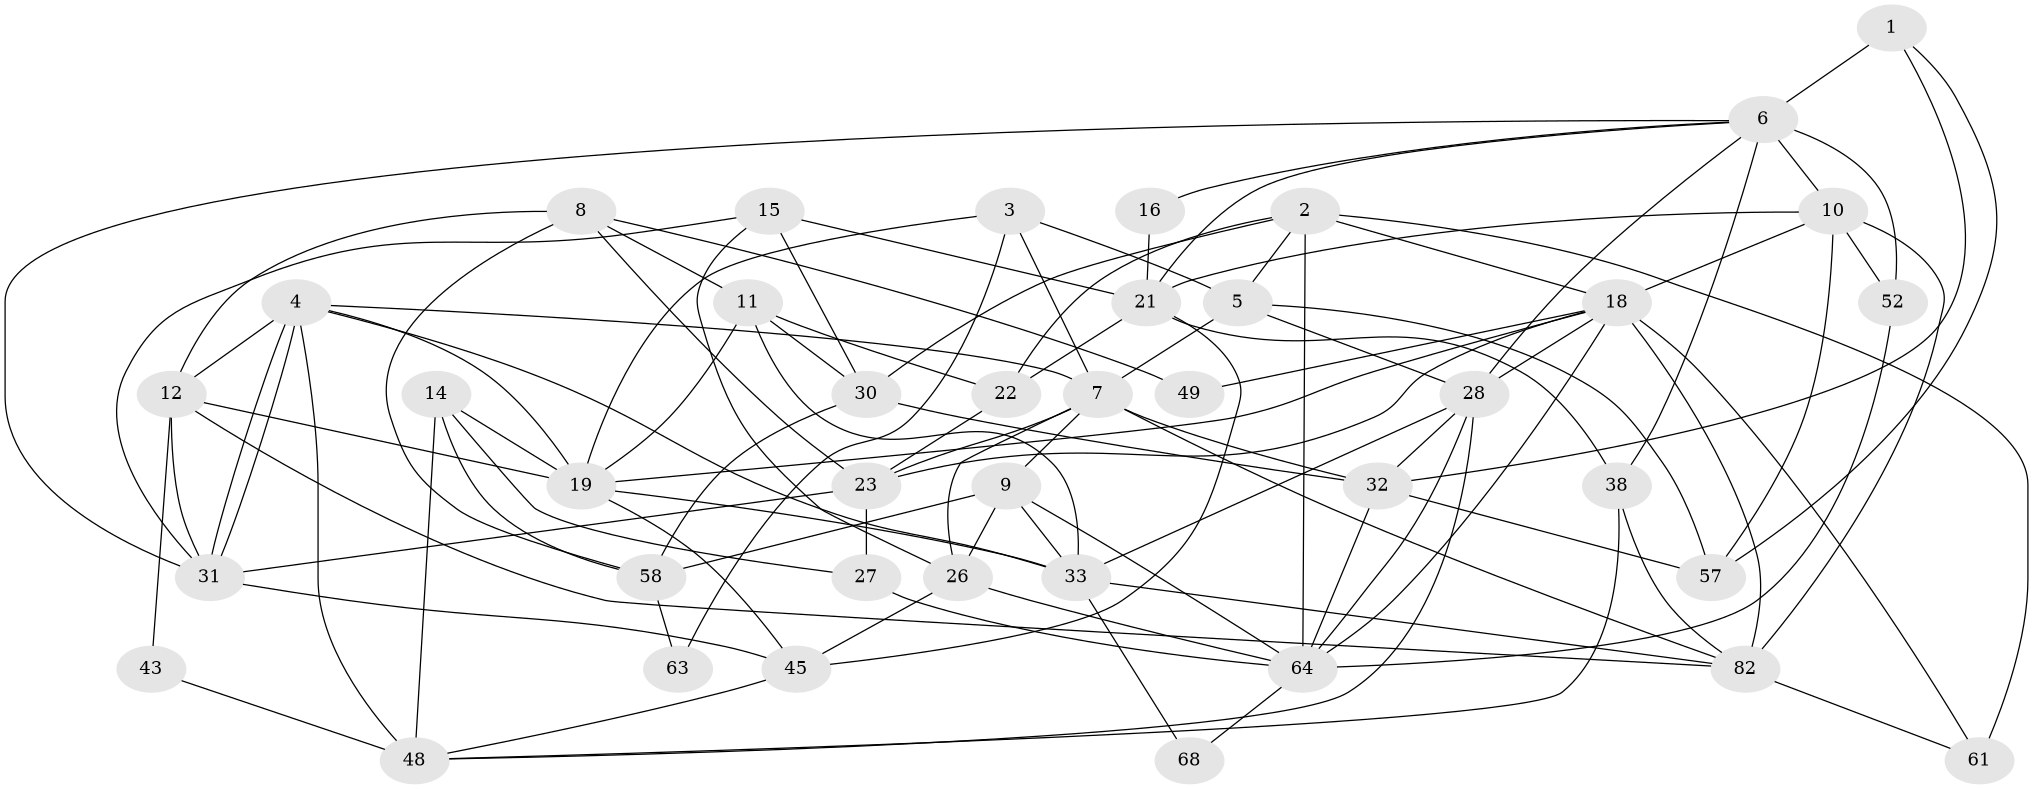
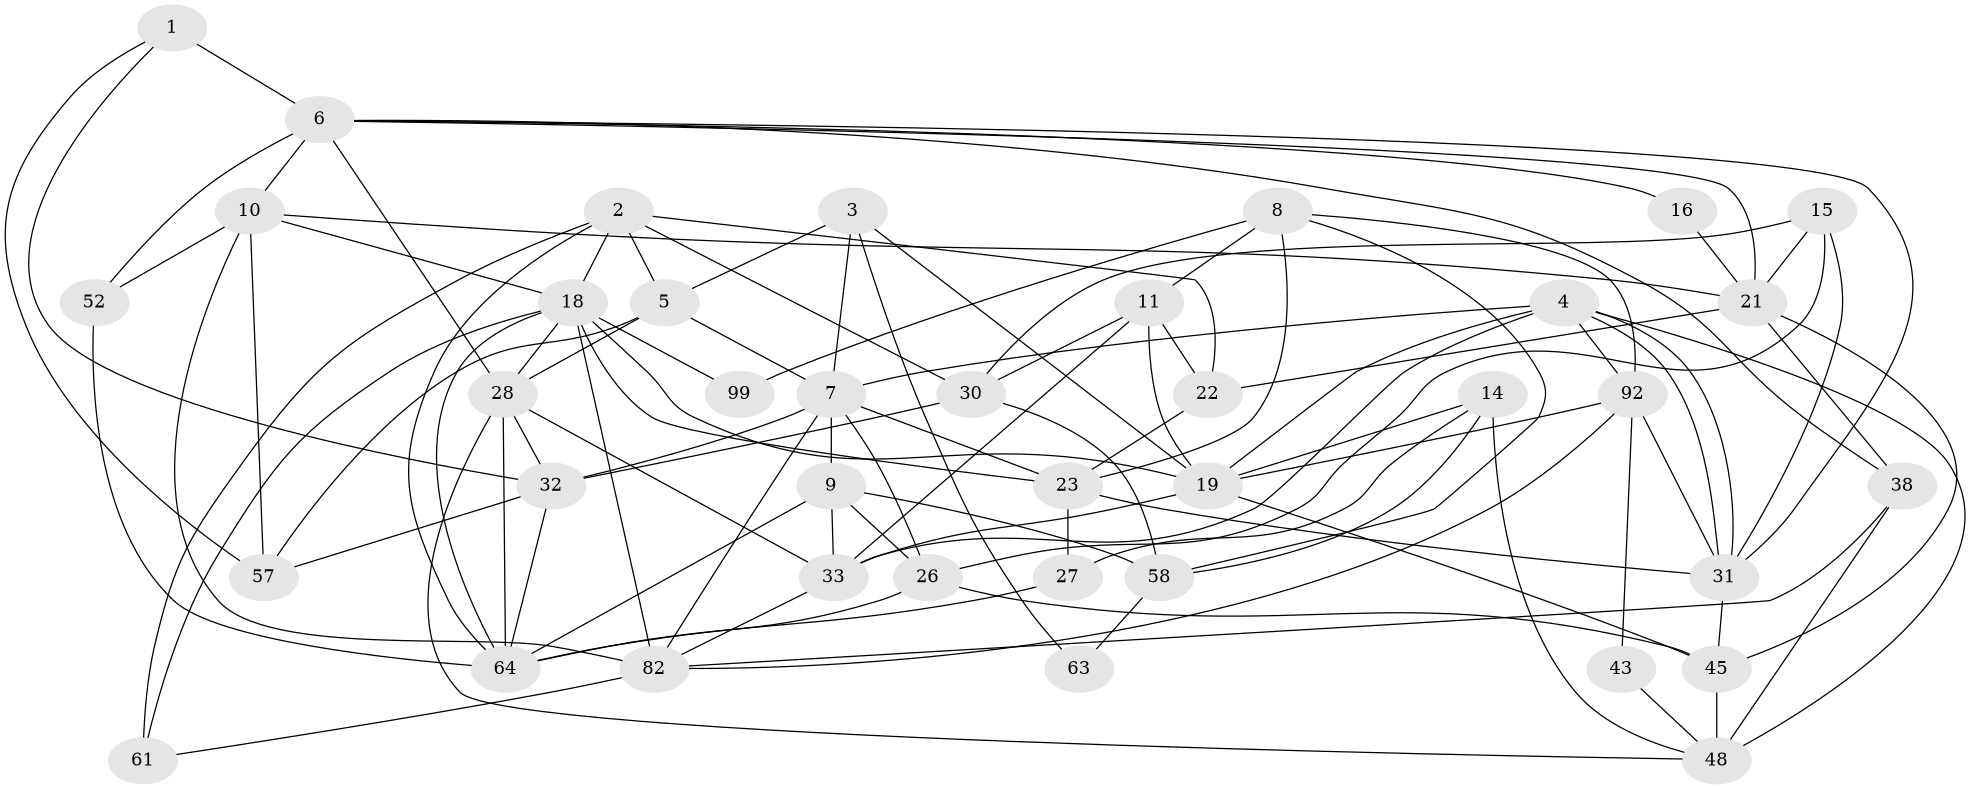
(172, 394) -> (1633, 394)
(1190, 394) -> (740, 394)
(1190, 761) -> none
